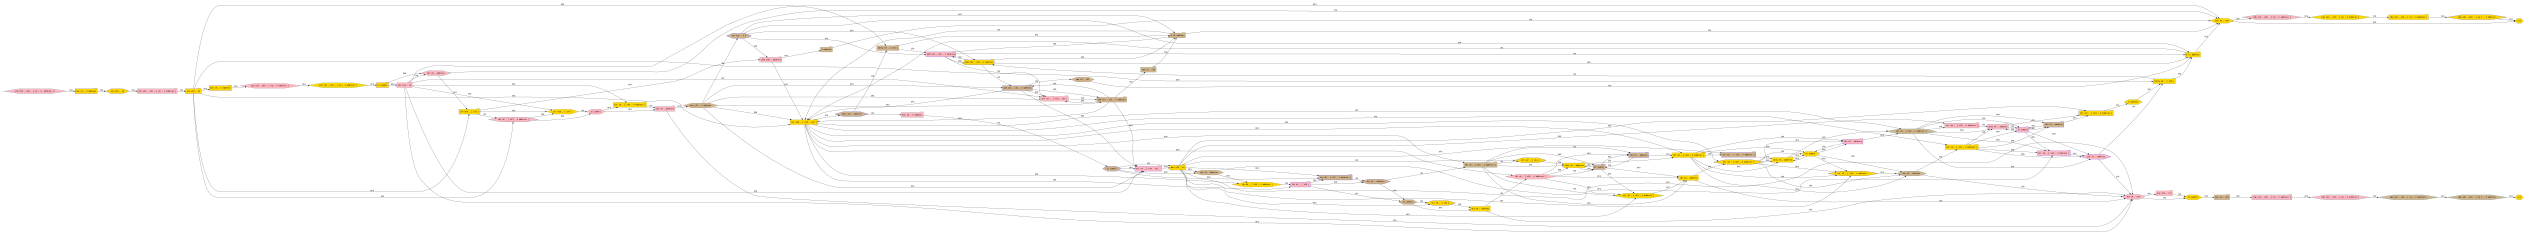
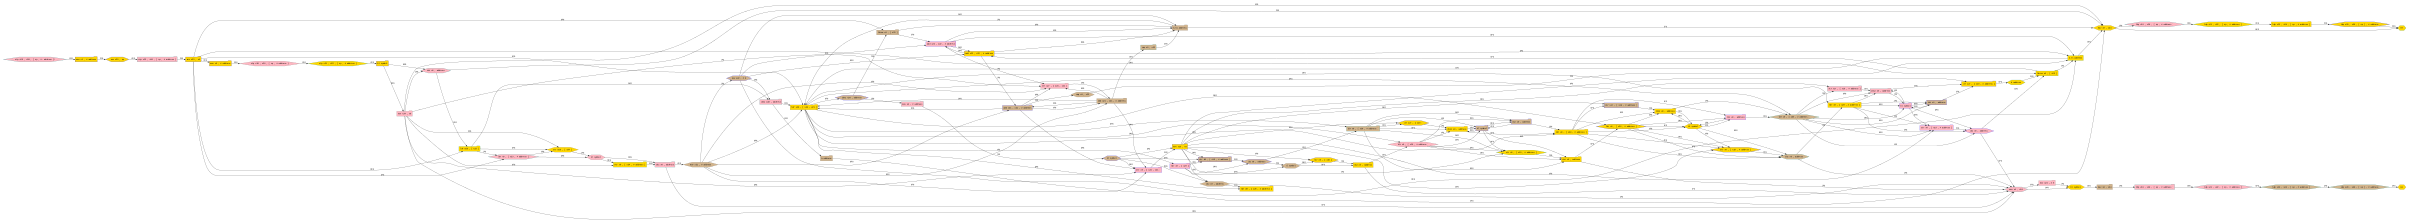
(1257, 185) -> (1257, 189)
(1286, 185) -> none
